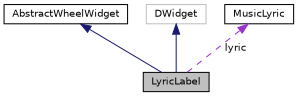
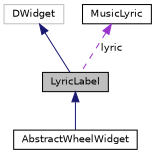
(126, 51) -> (75, 116)
